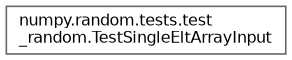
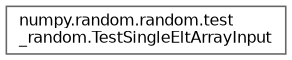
(146, 30) -> (146, 30)
